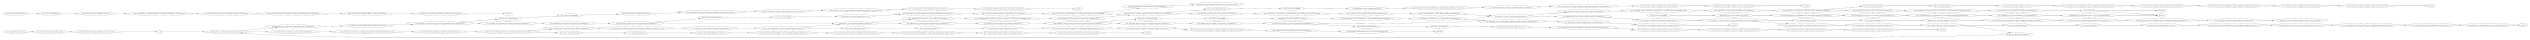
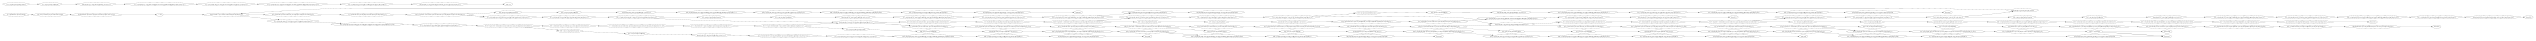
none -> (2373, 22)
none -> (1511, 32)
